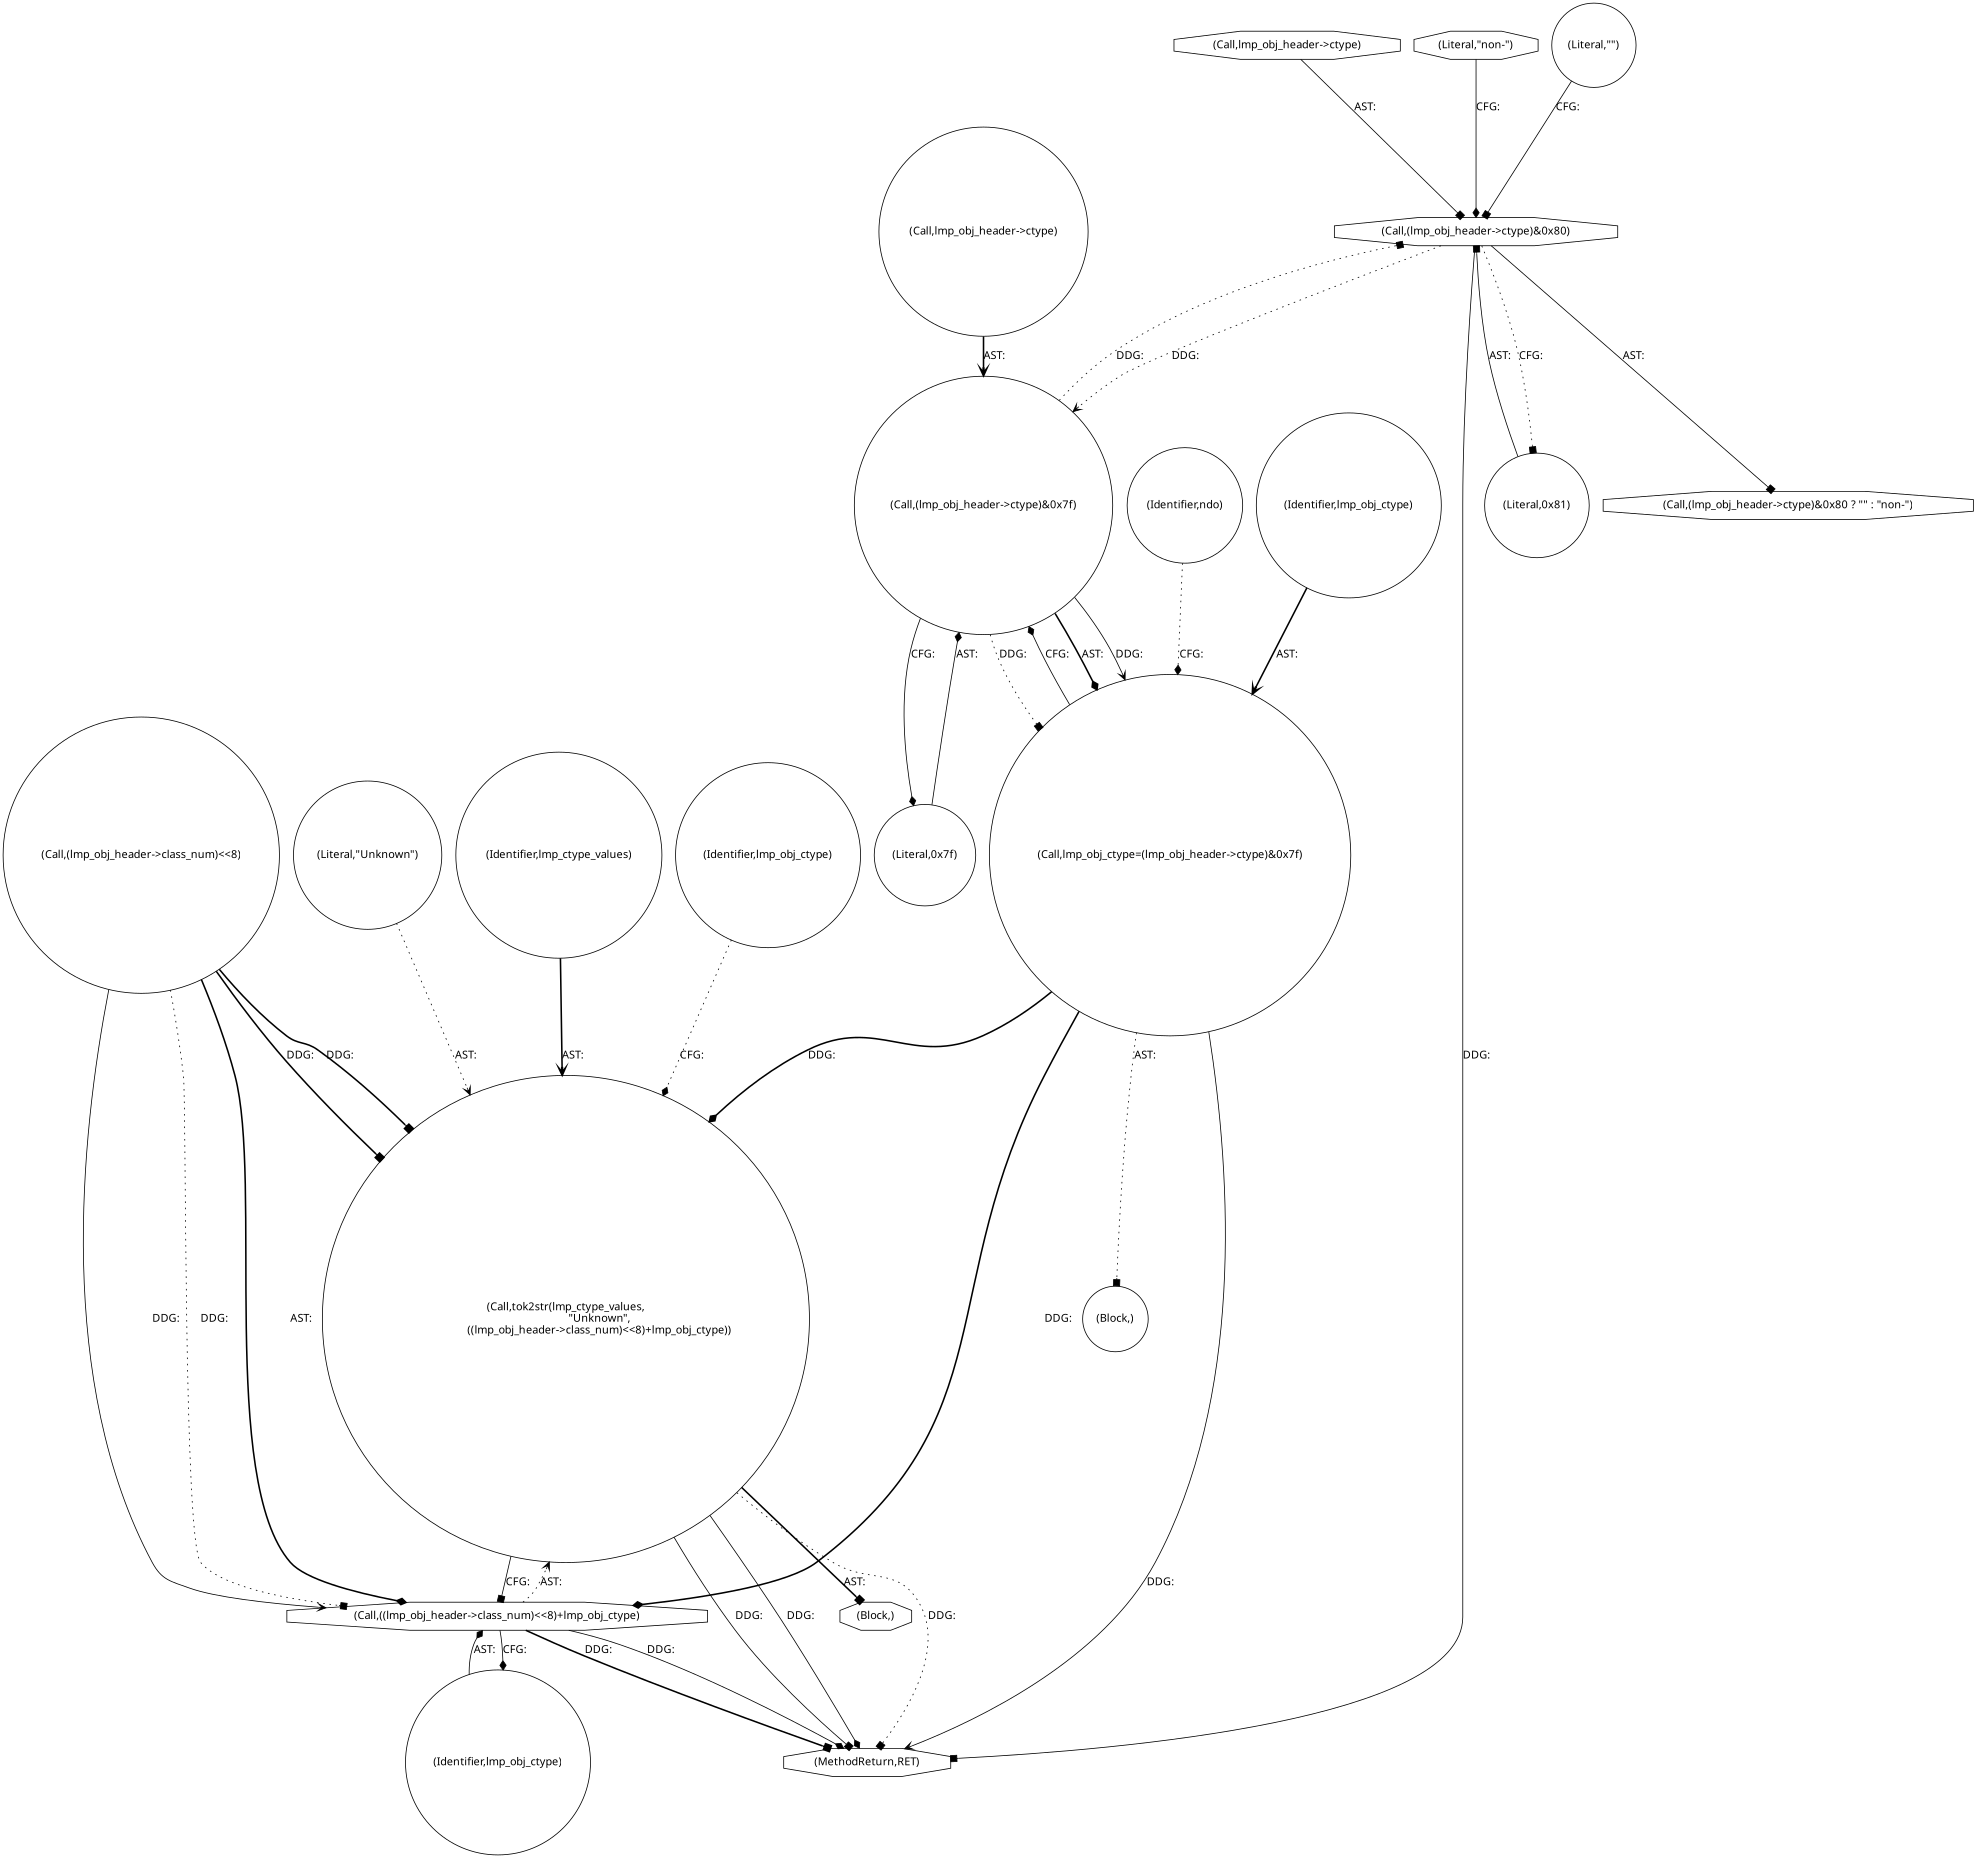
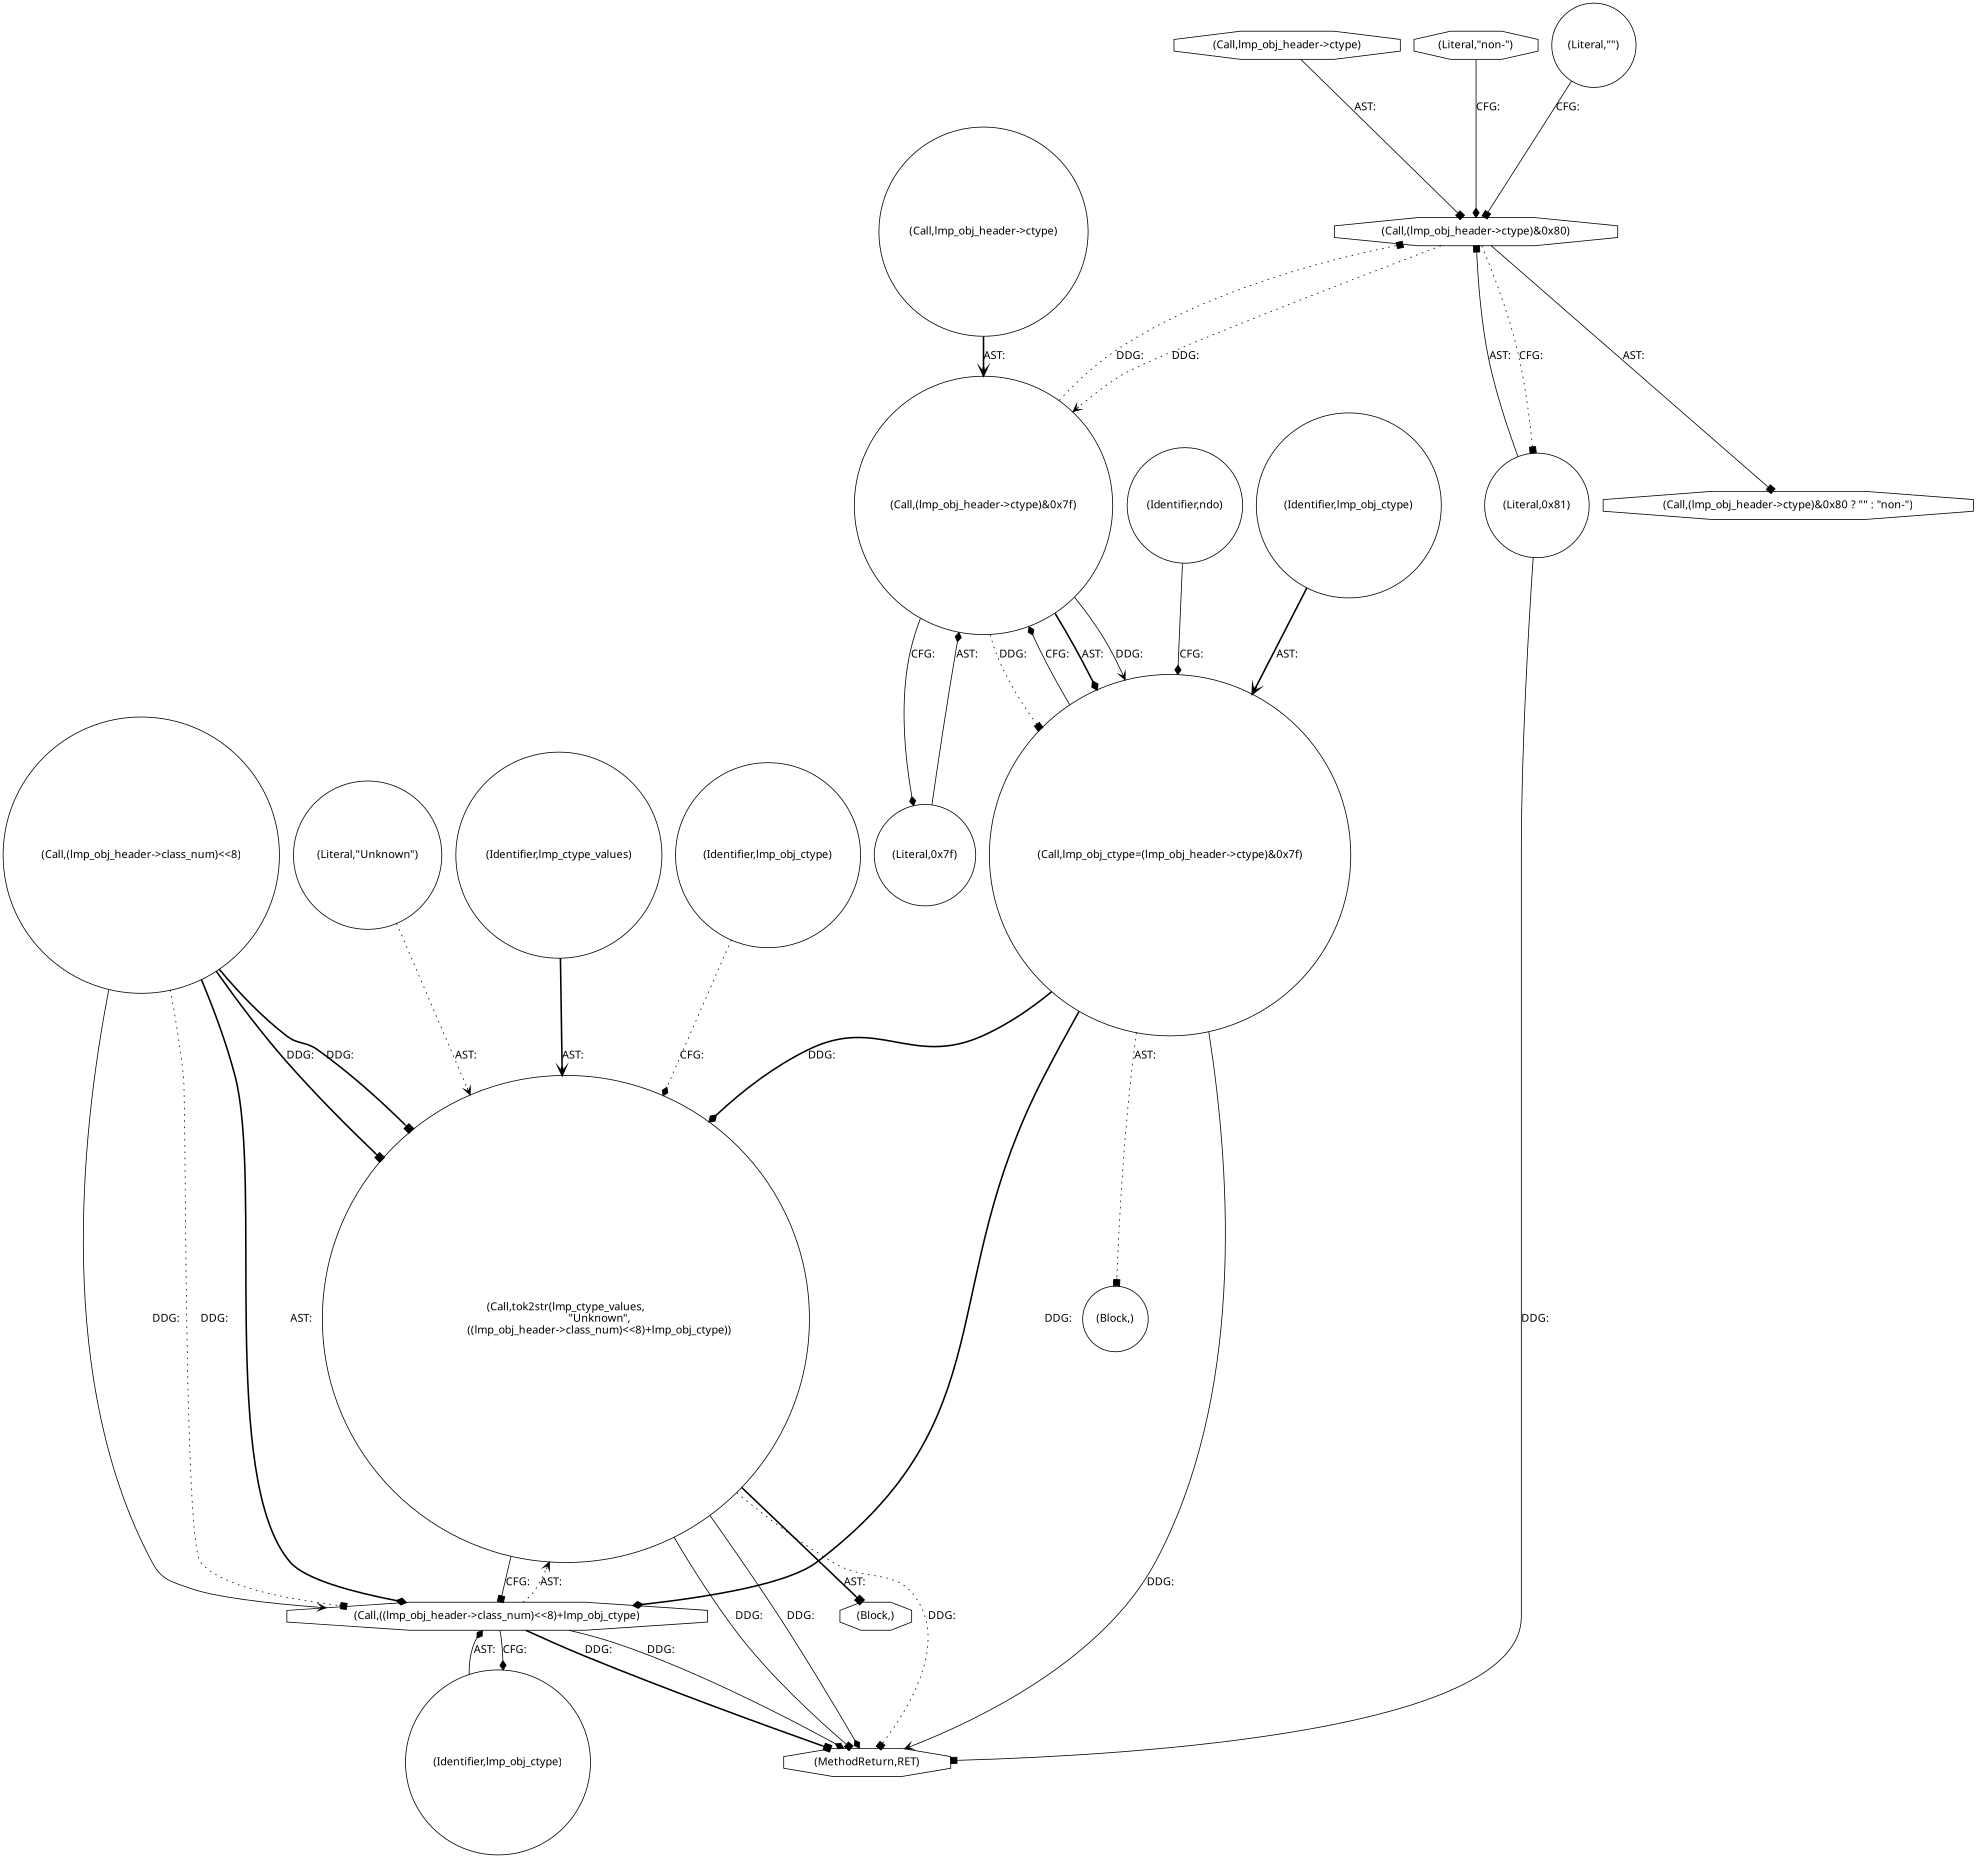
(1180, 614) -> (1180, 614)
(1463, 1204) -> (1521, 1390)
